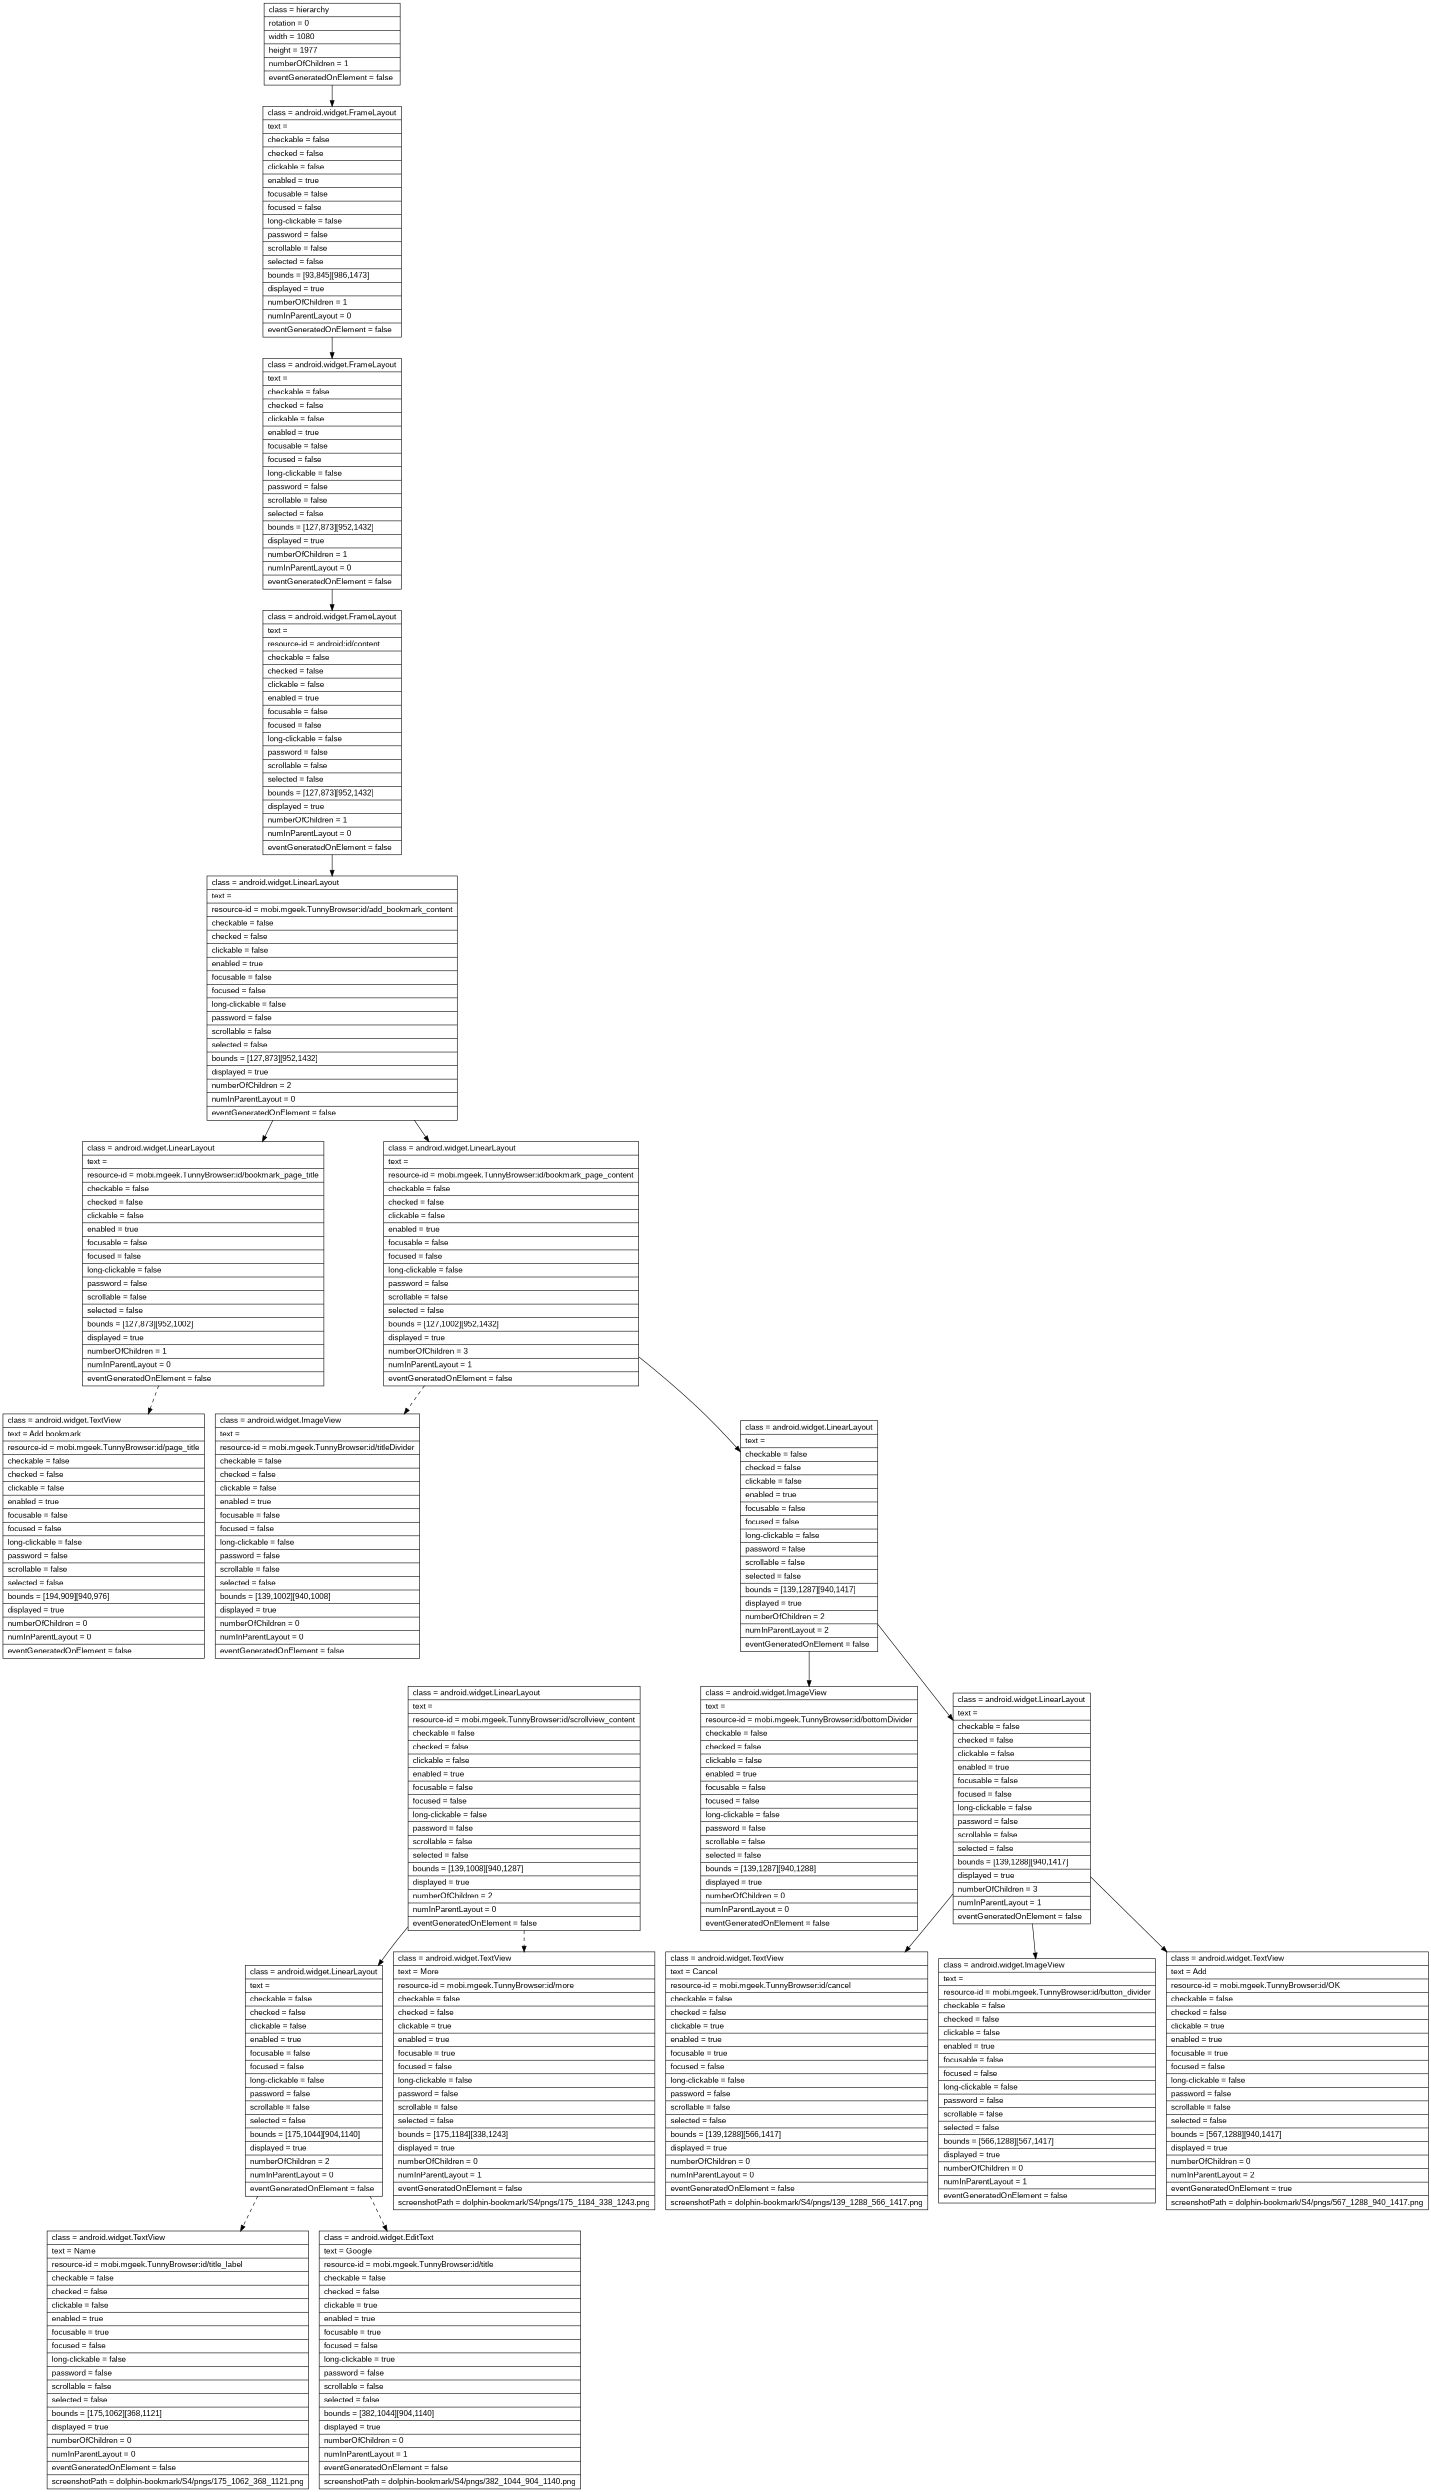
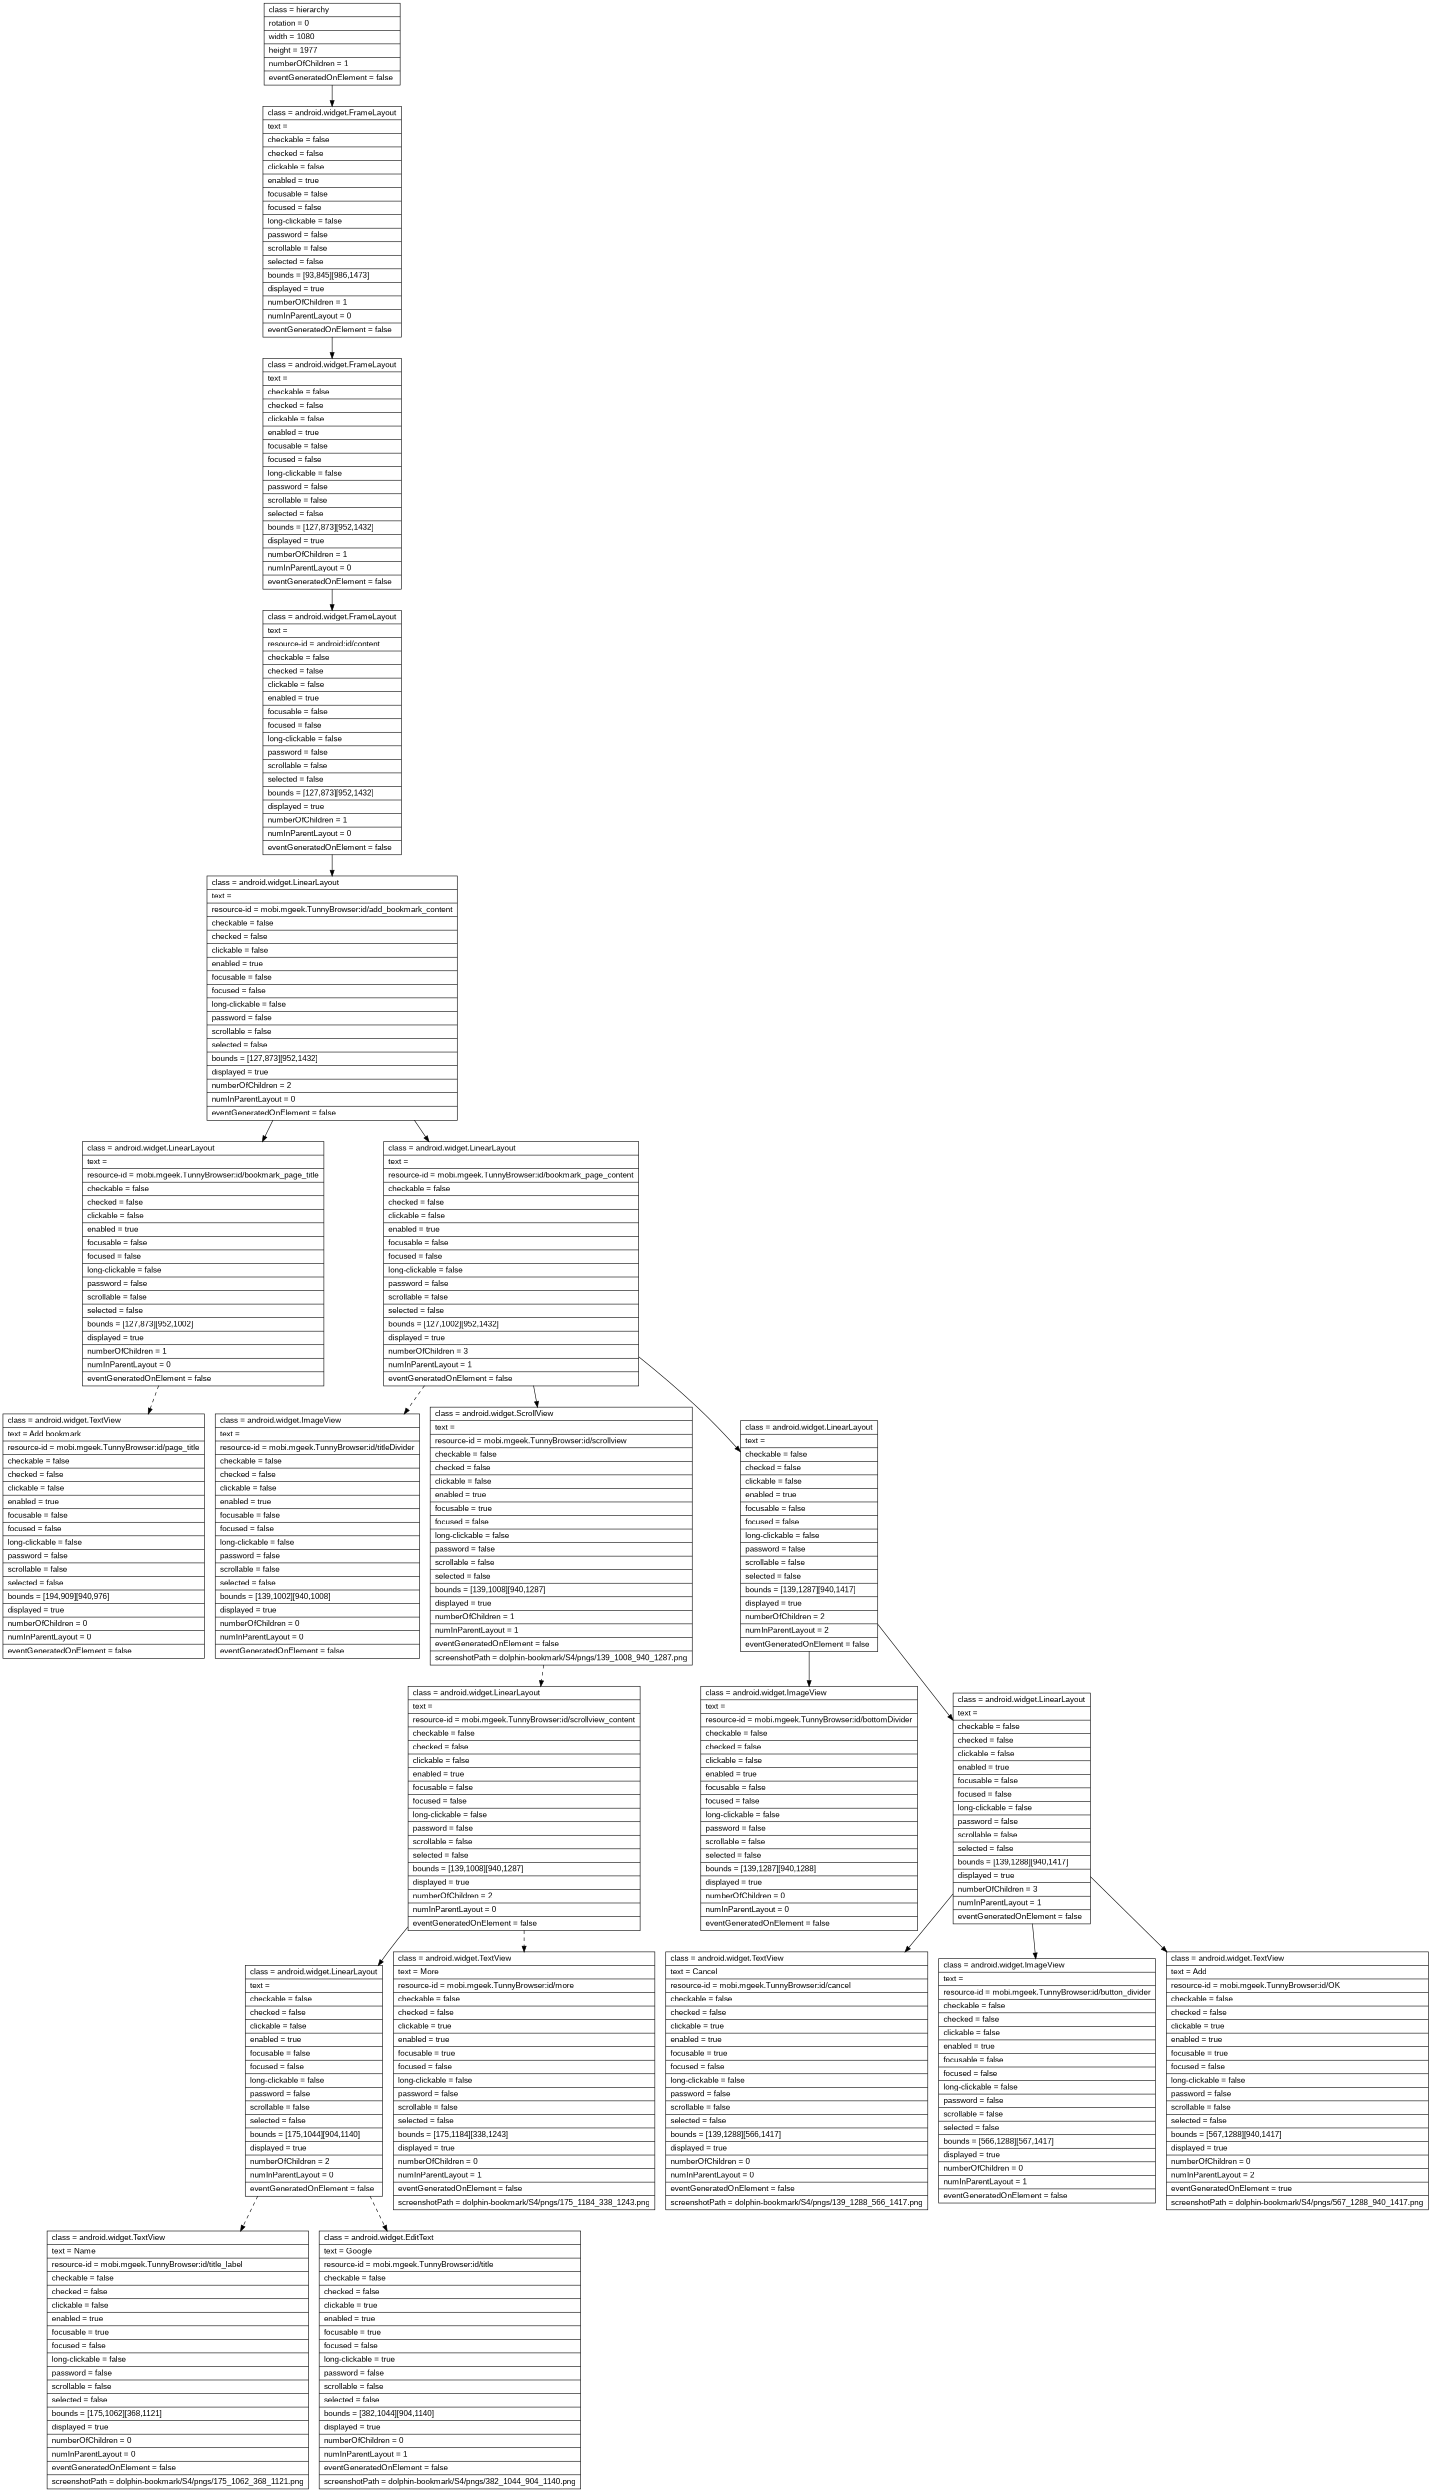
none -> (561, 1536)
